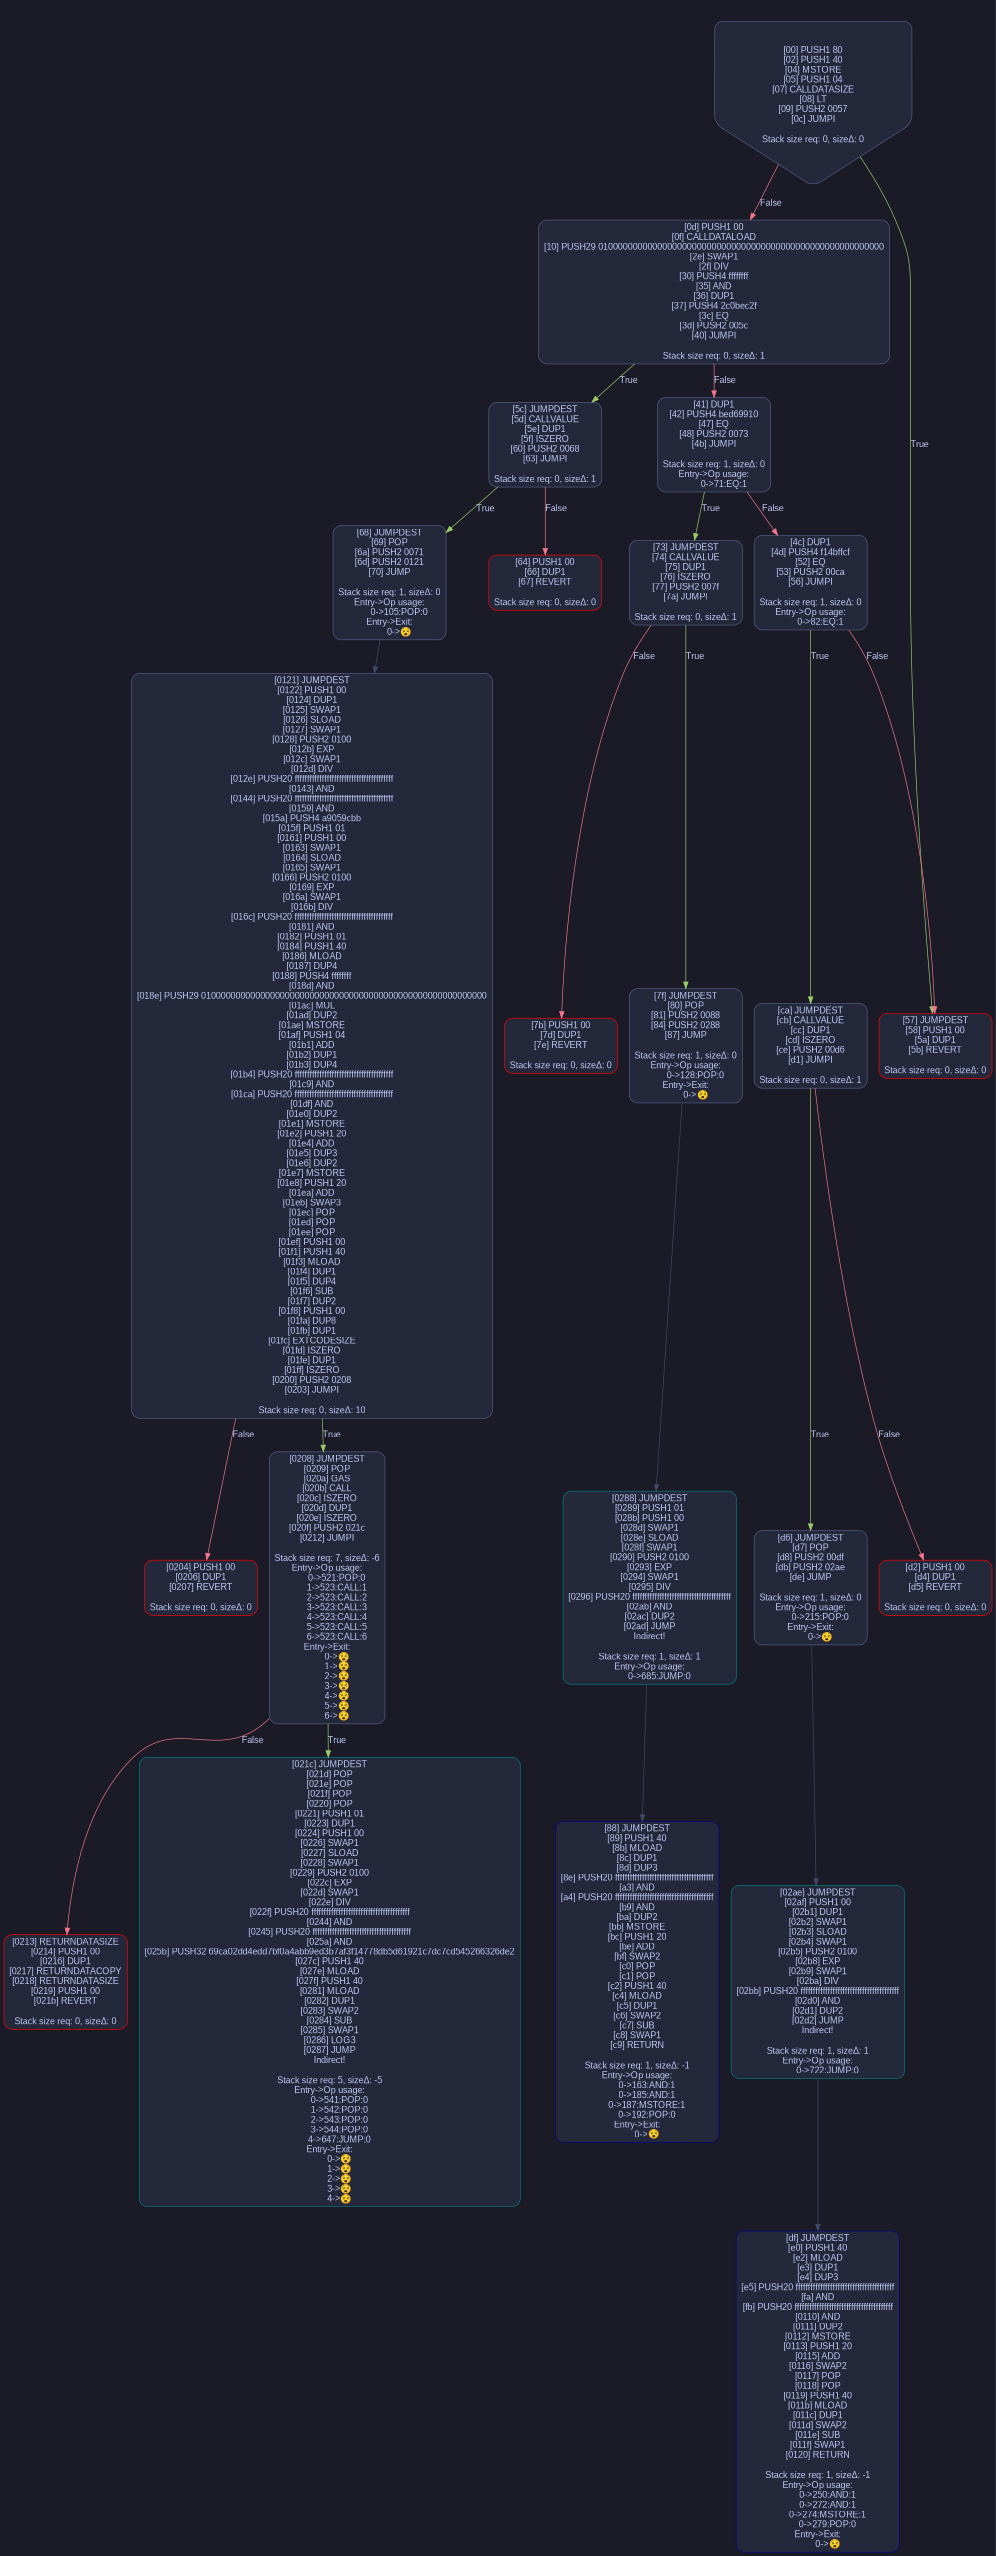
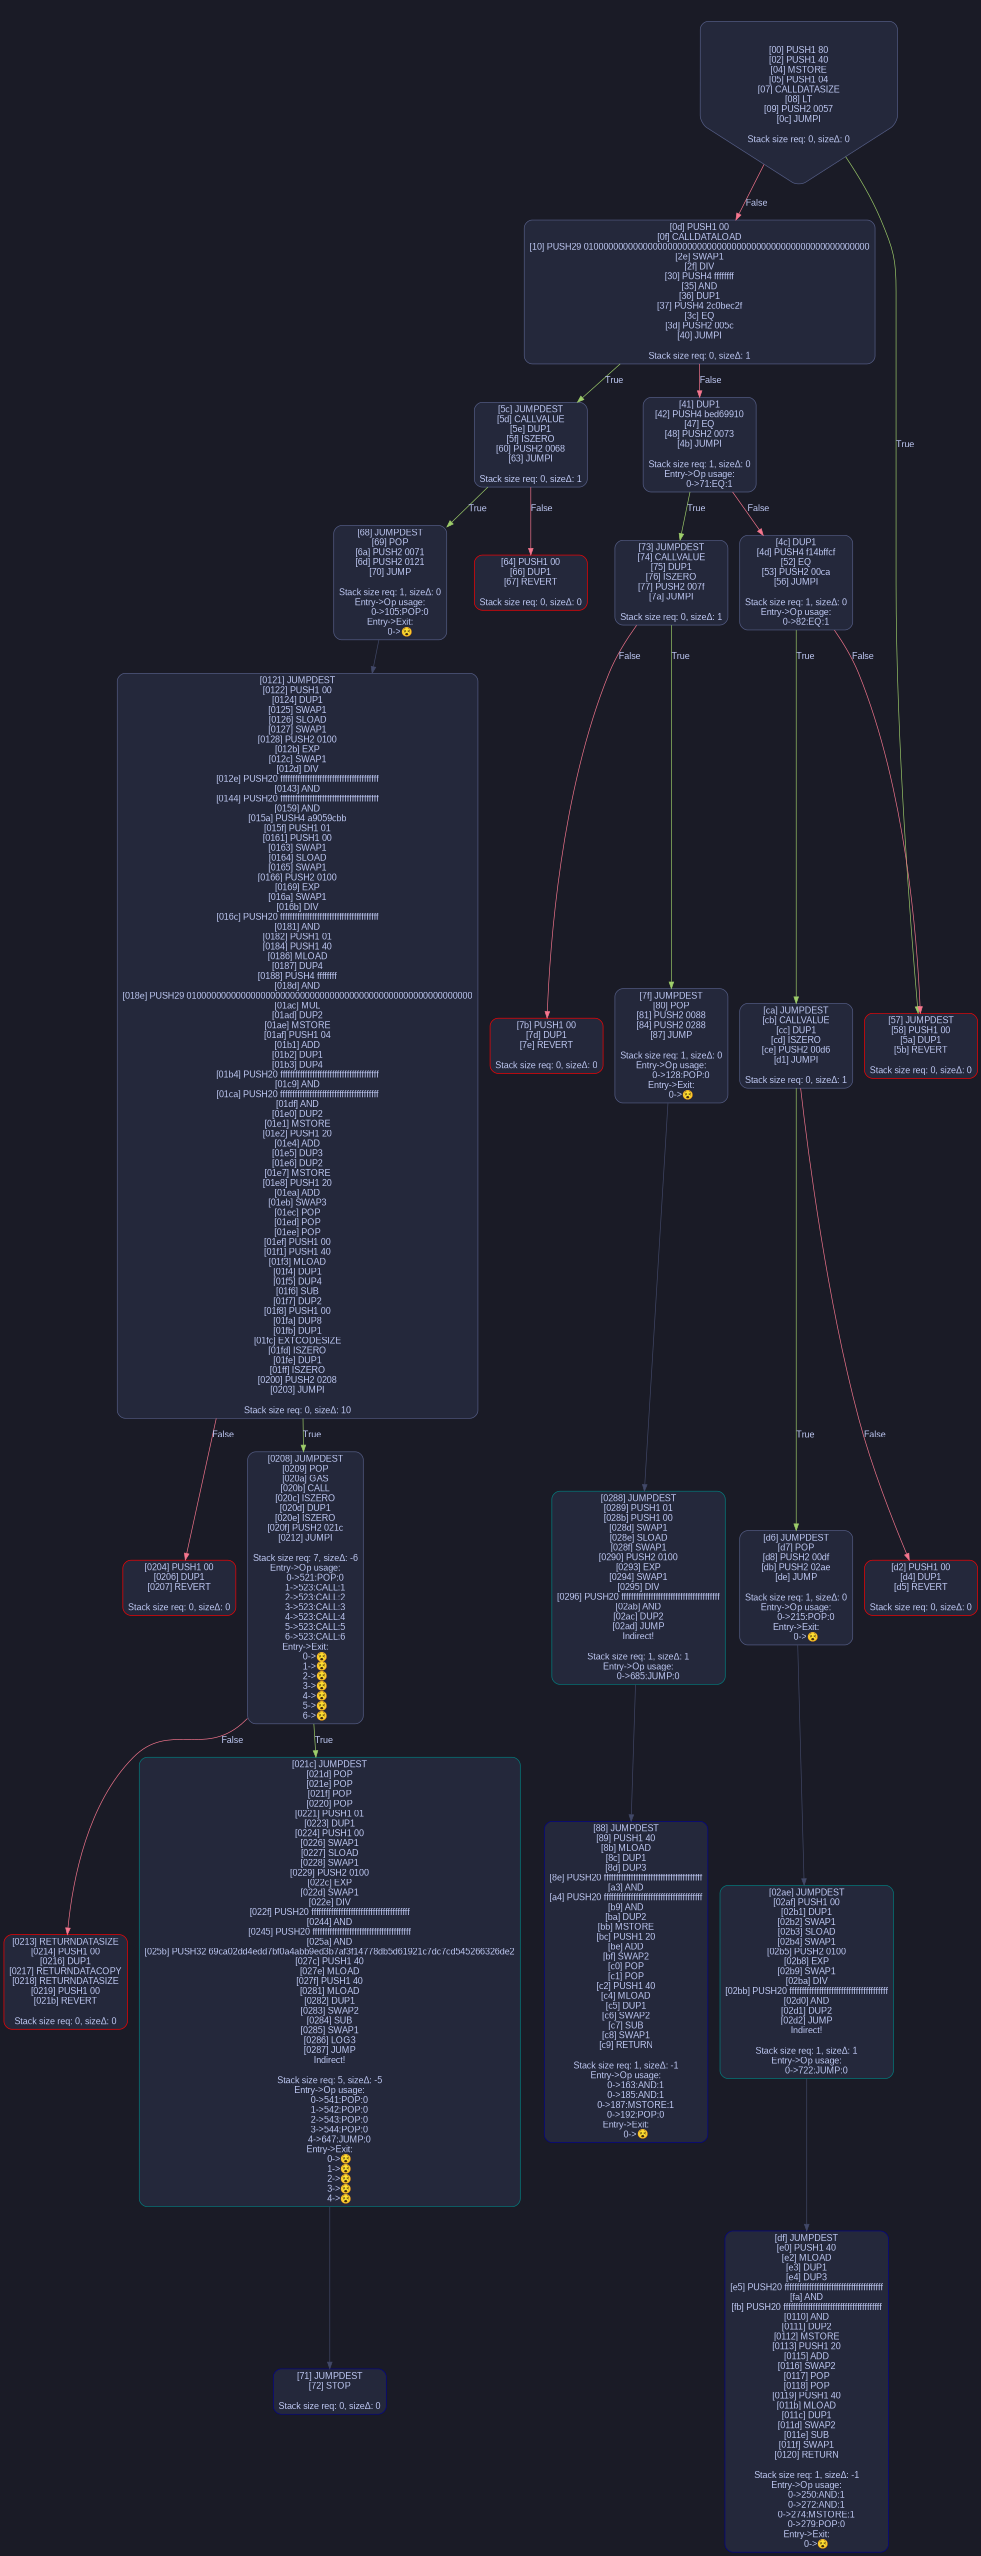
none -> (330, 2392)
